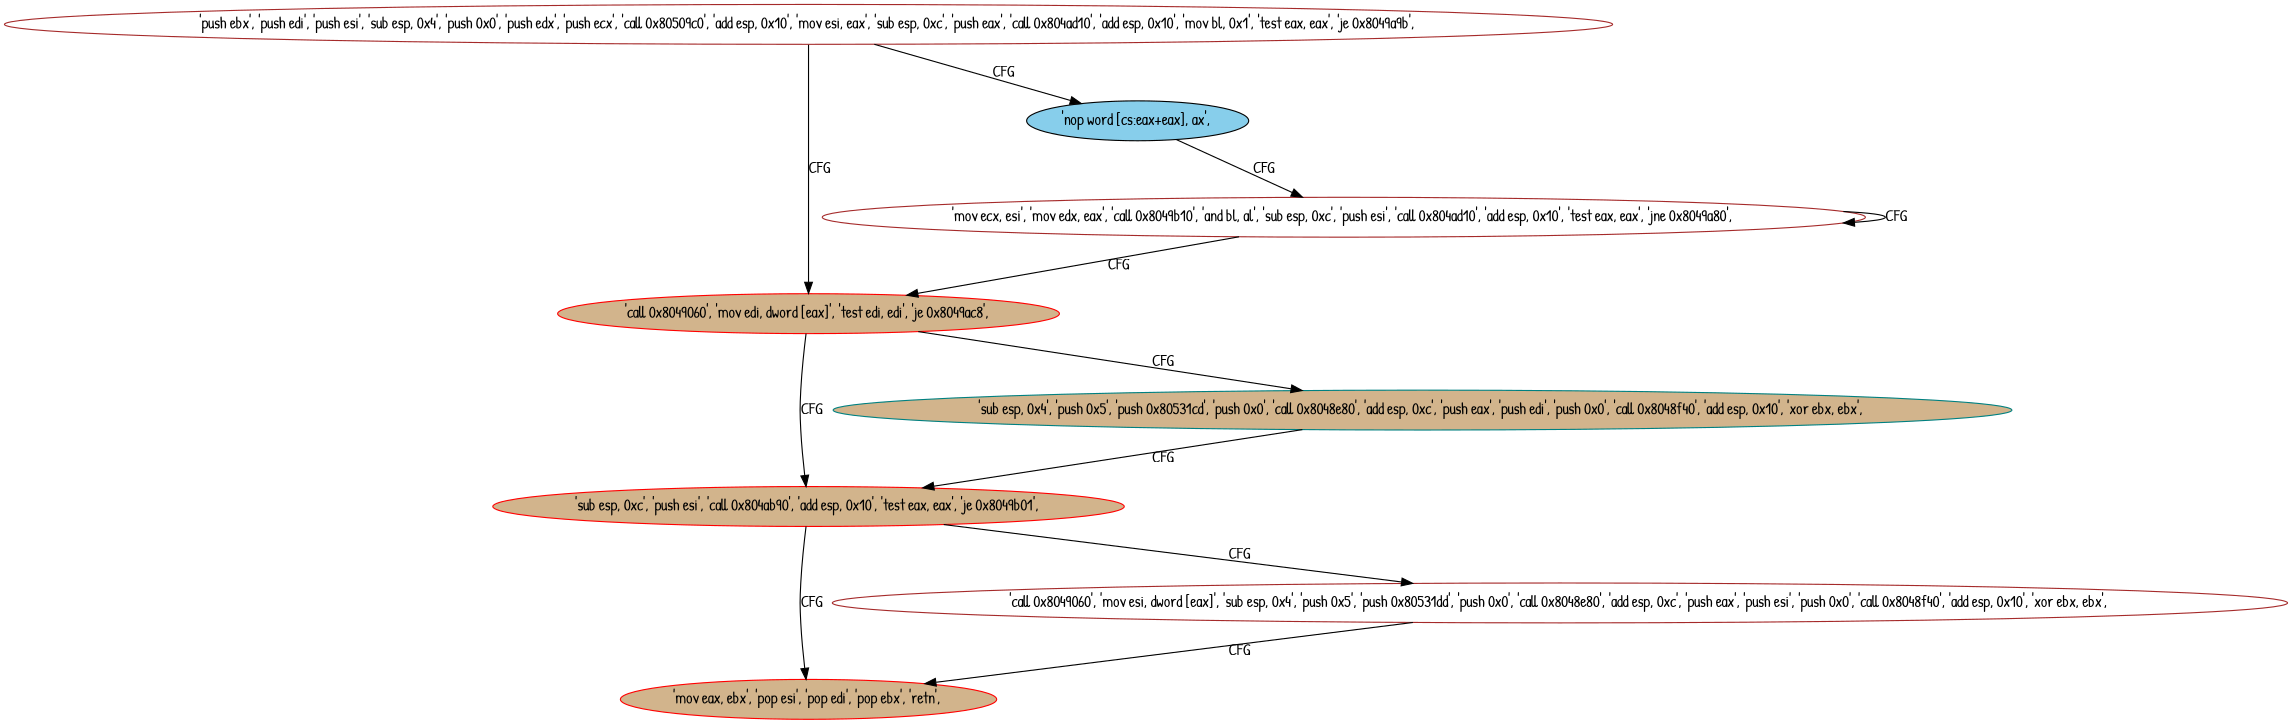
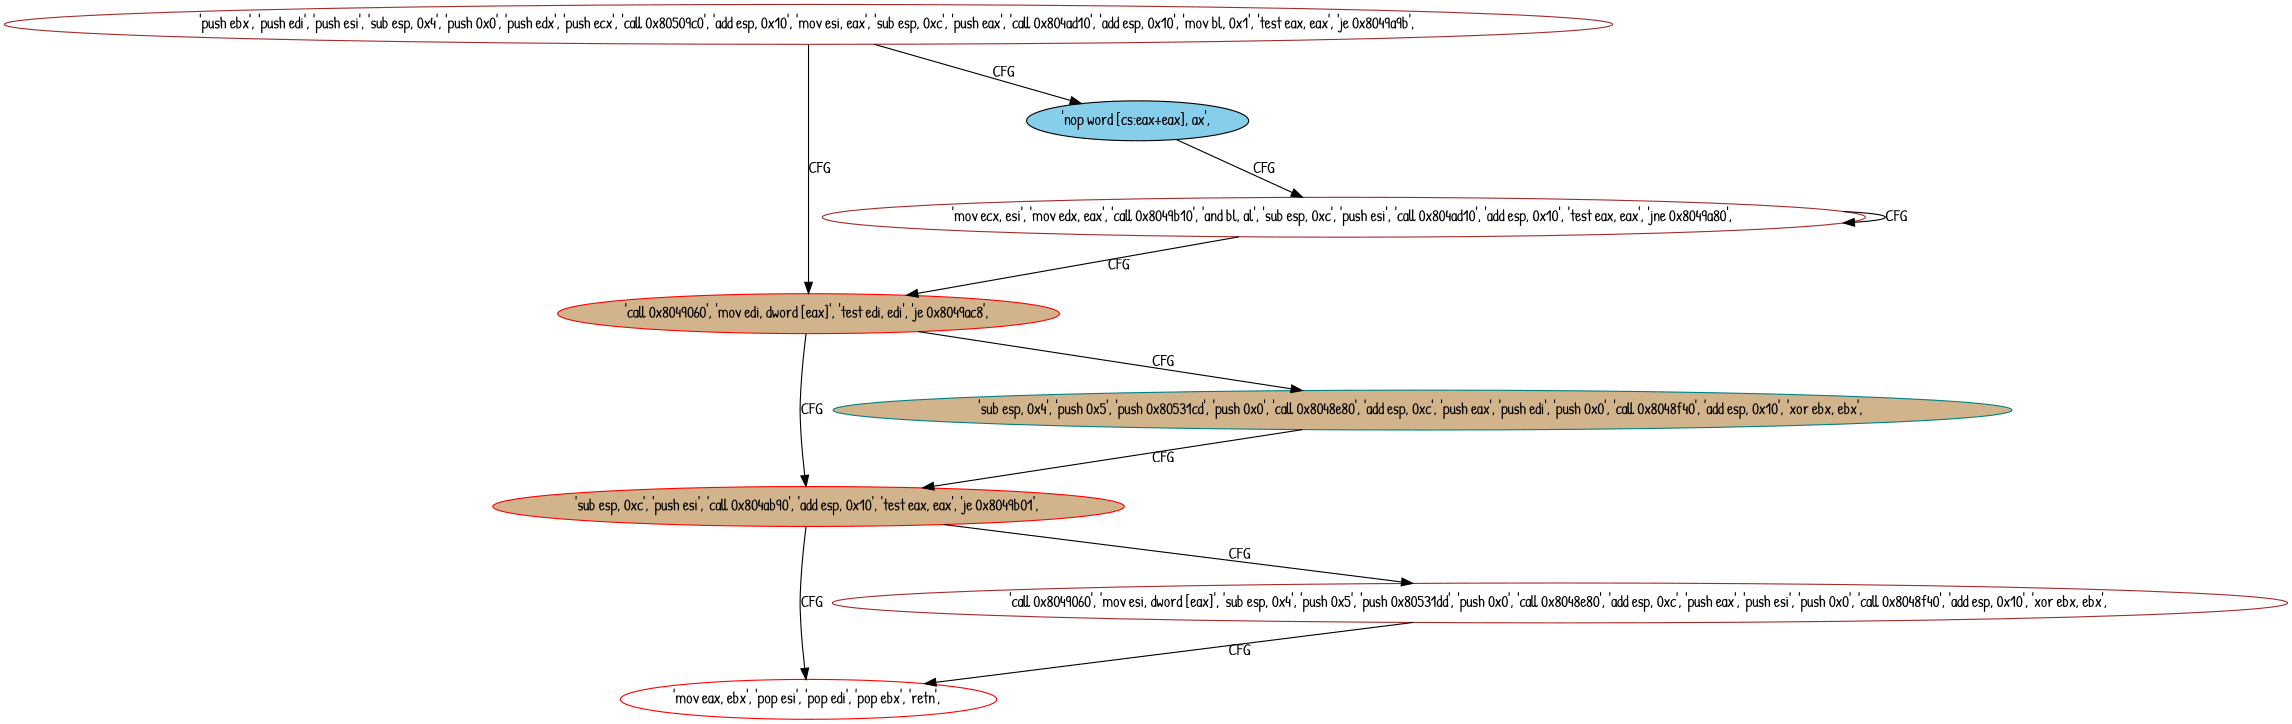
(809, 699) -> (809, 699)
